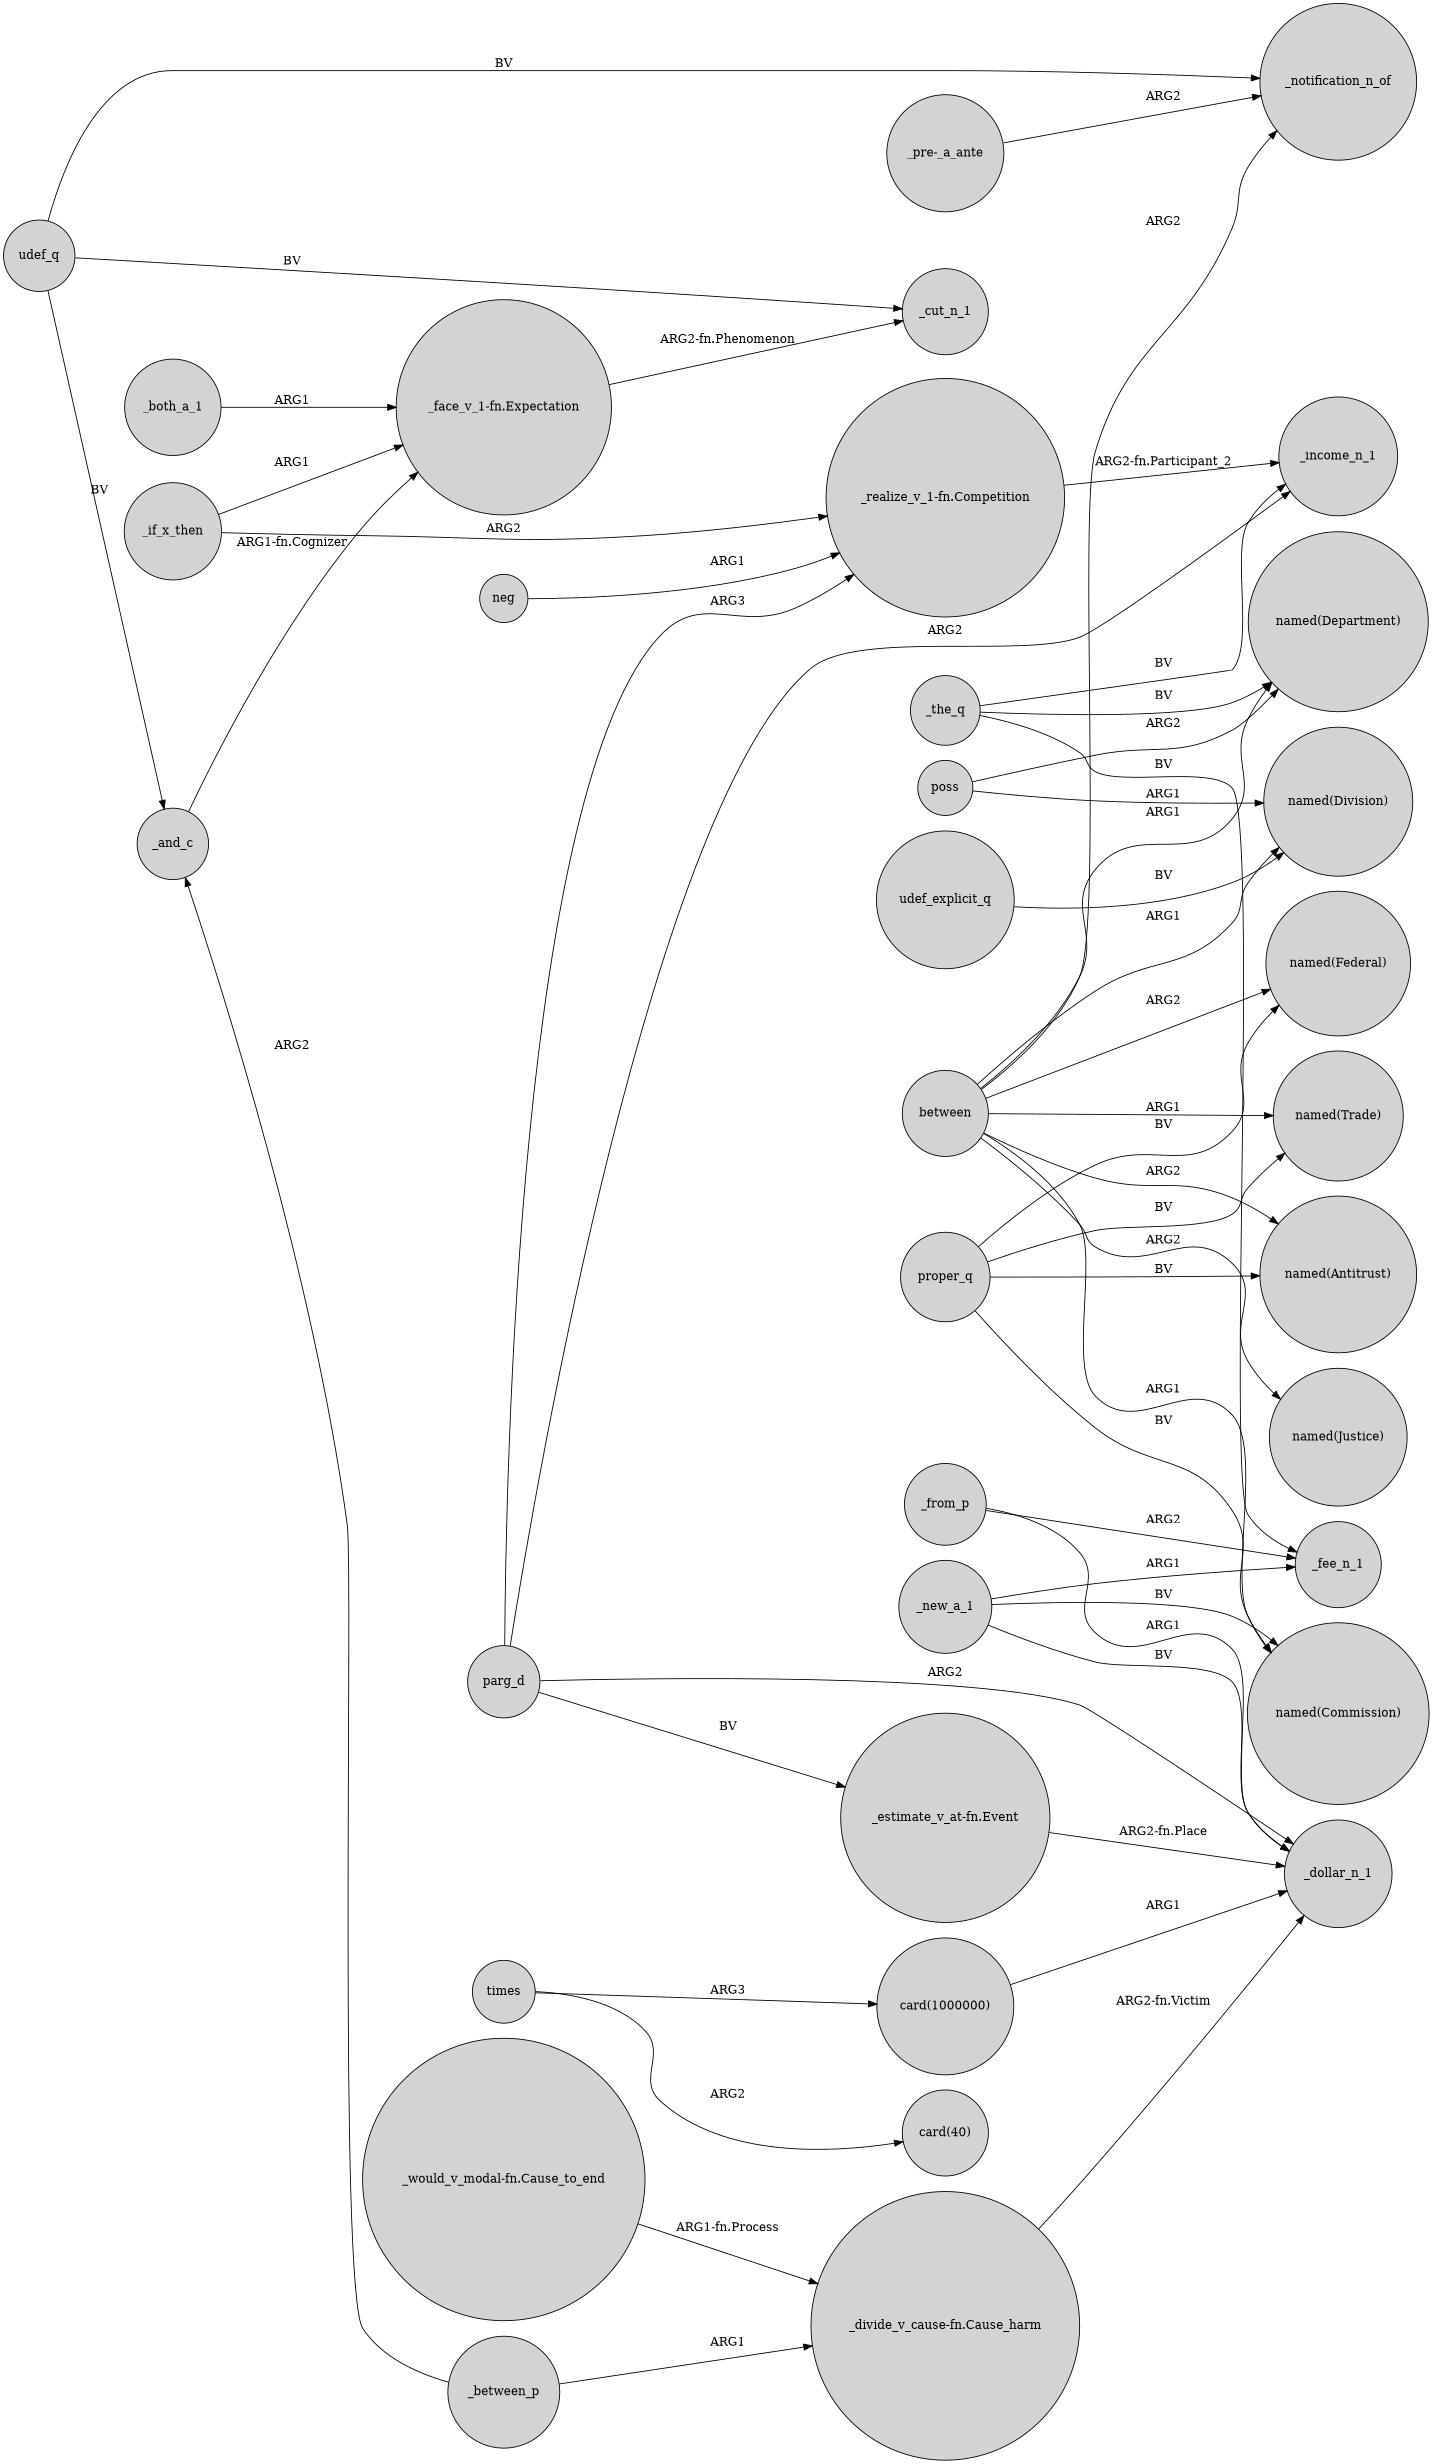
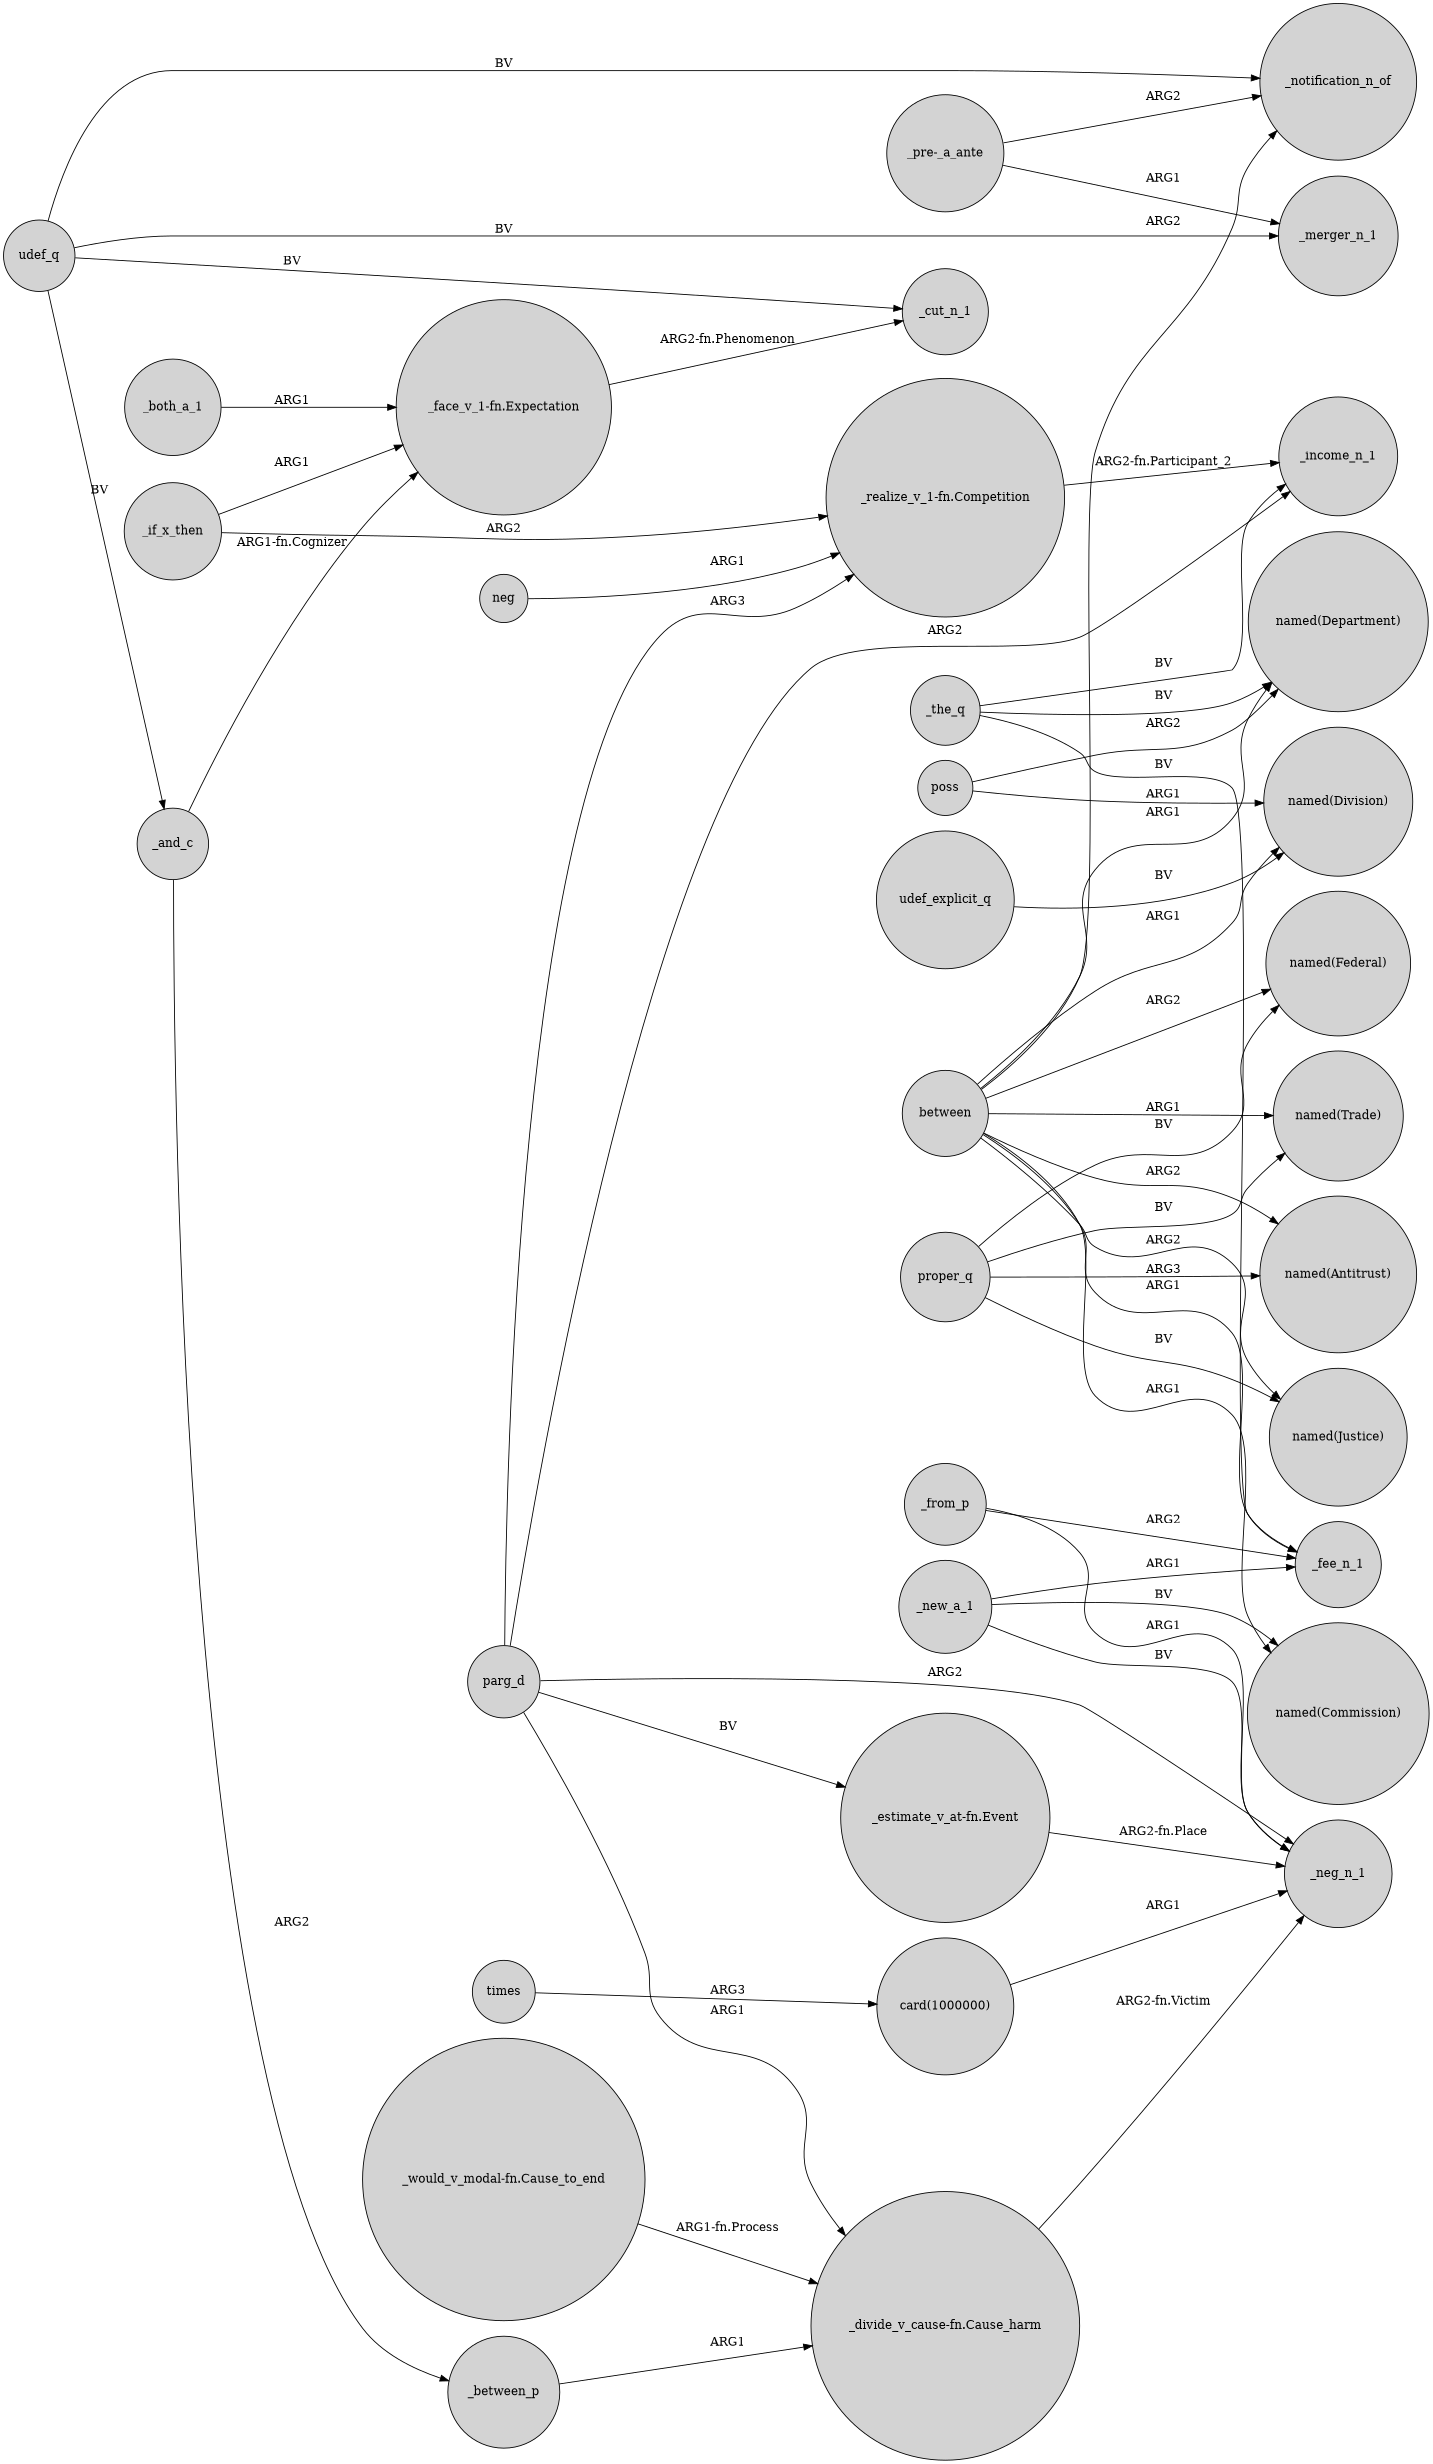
none -> (1338, 236)
(1164, 1270) -> (1164, 1270)
none -> (1181, 1311)
(1157, 1459) -> (1126, 1355)
(349, 1649) -> (207, 1662)
(1338, 1874) -> (1338, 1874)
none -> (653, 2006)
(945, 2133) -> none
